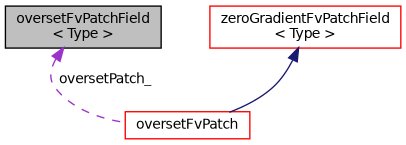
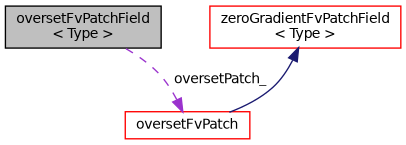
(73, 104) -> (155, 69)
